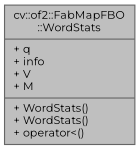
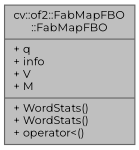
(70, 28) -> (70, 28)
